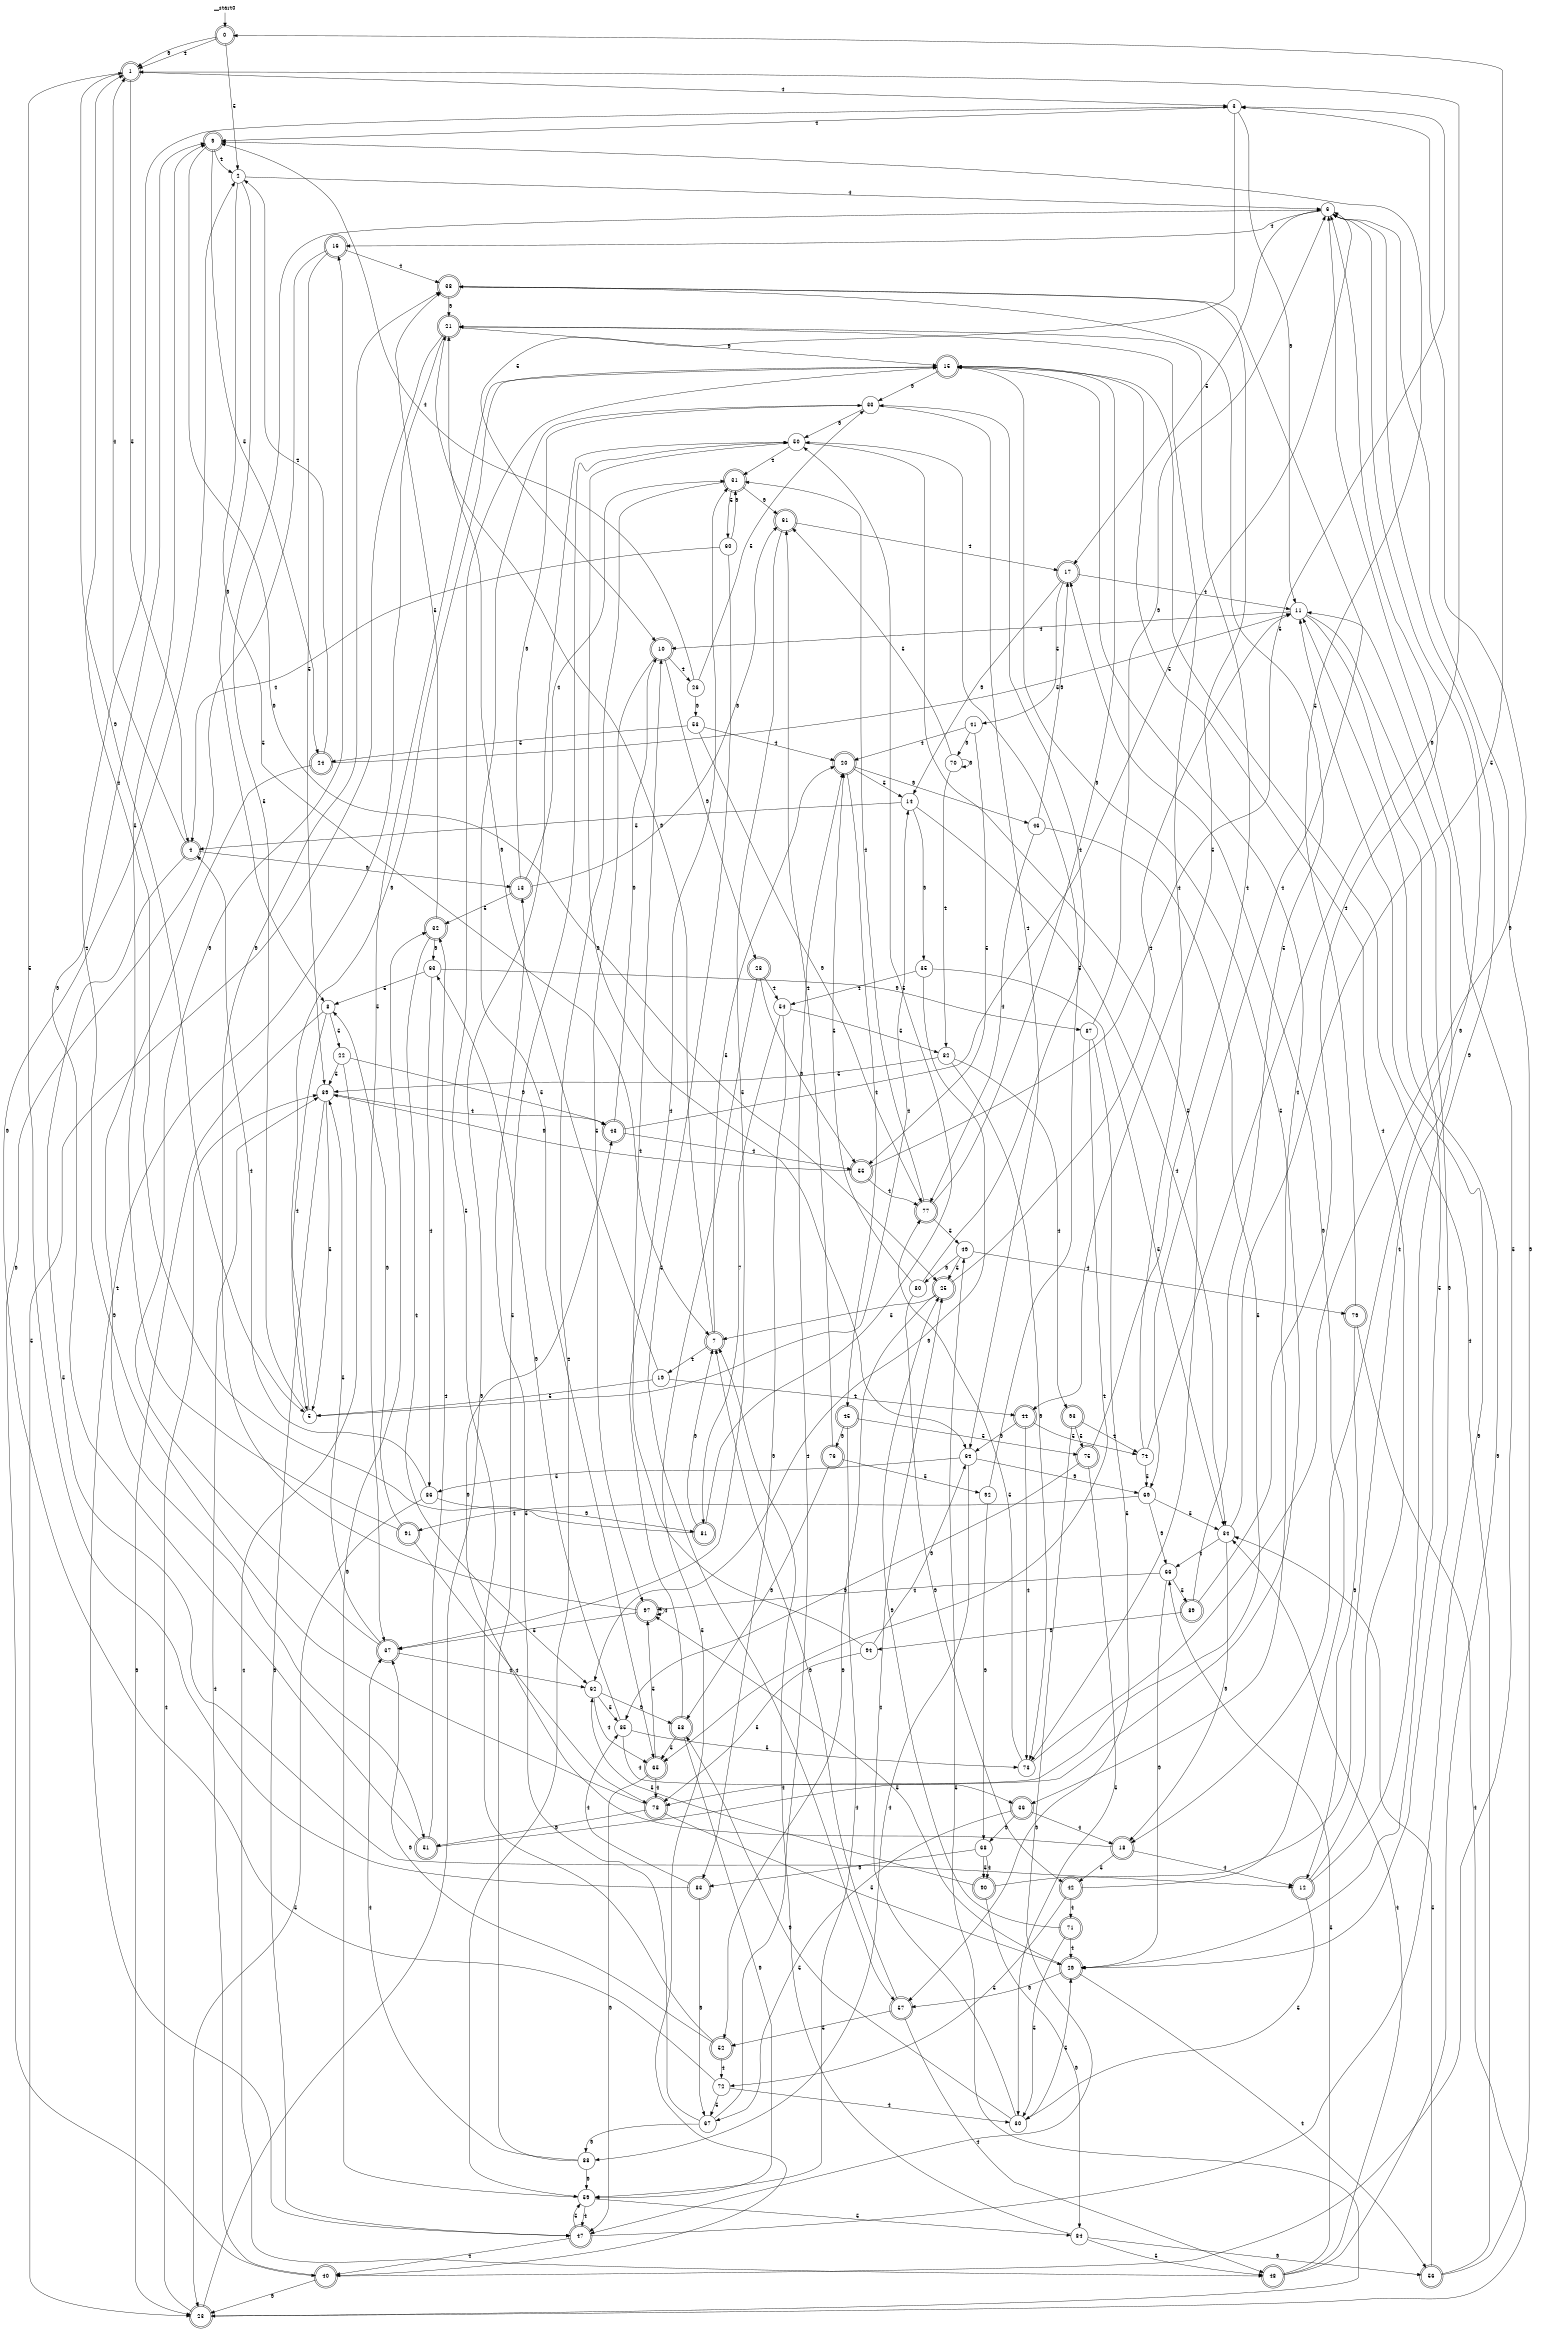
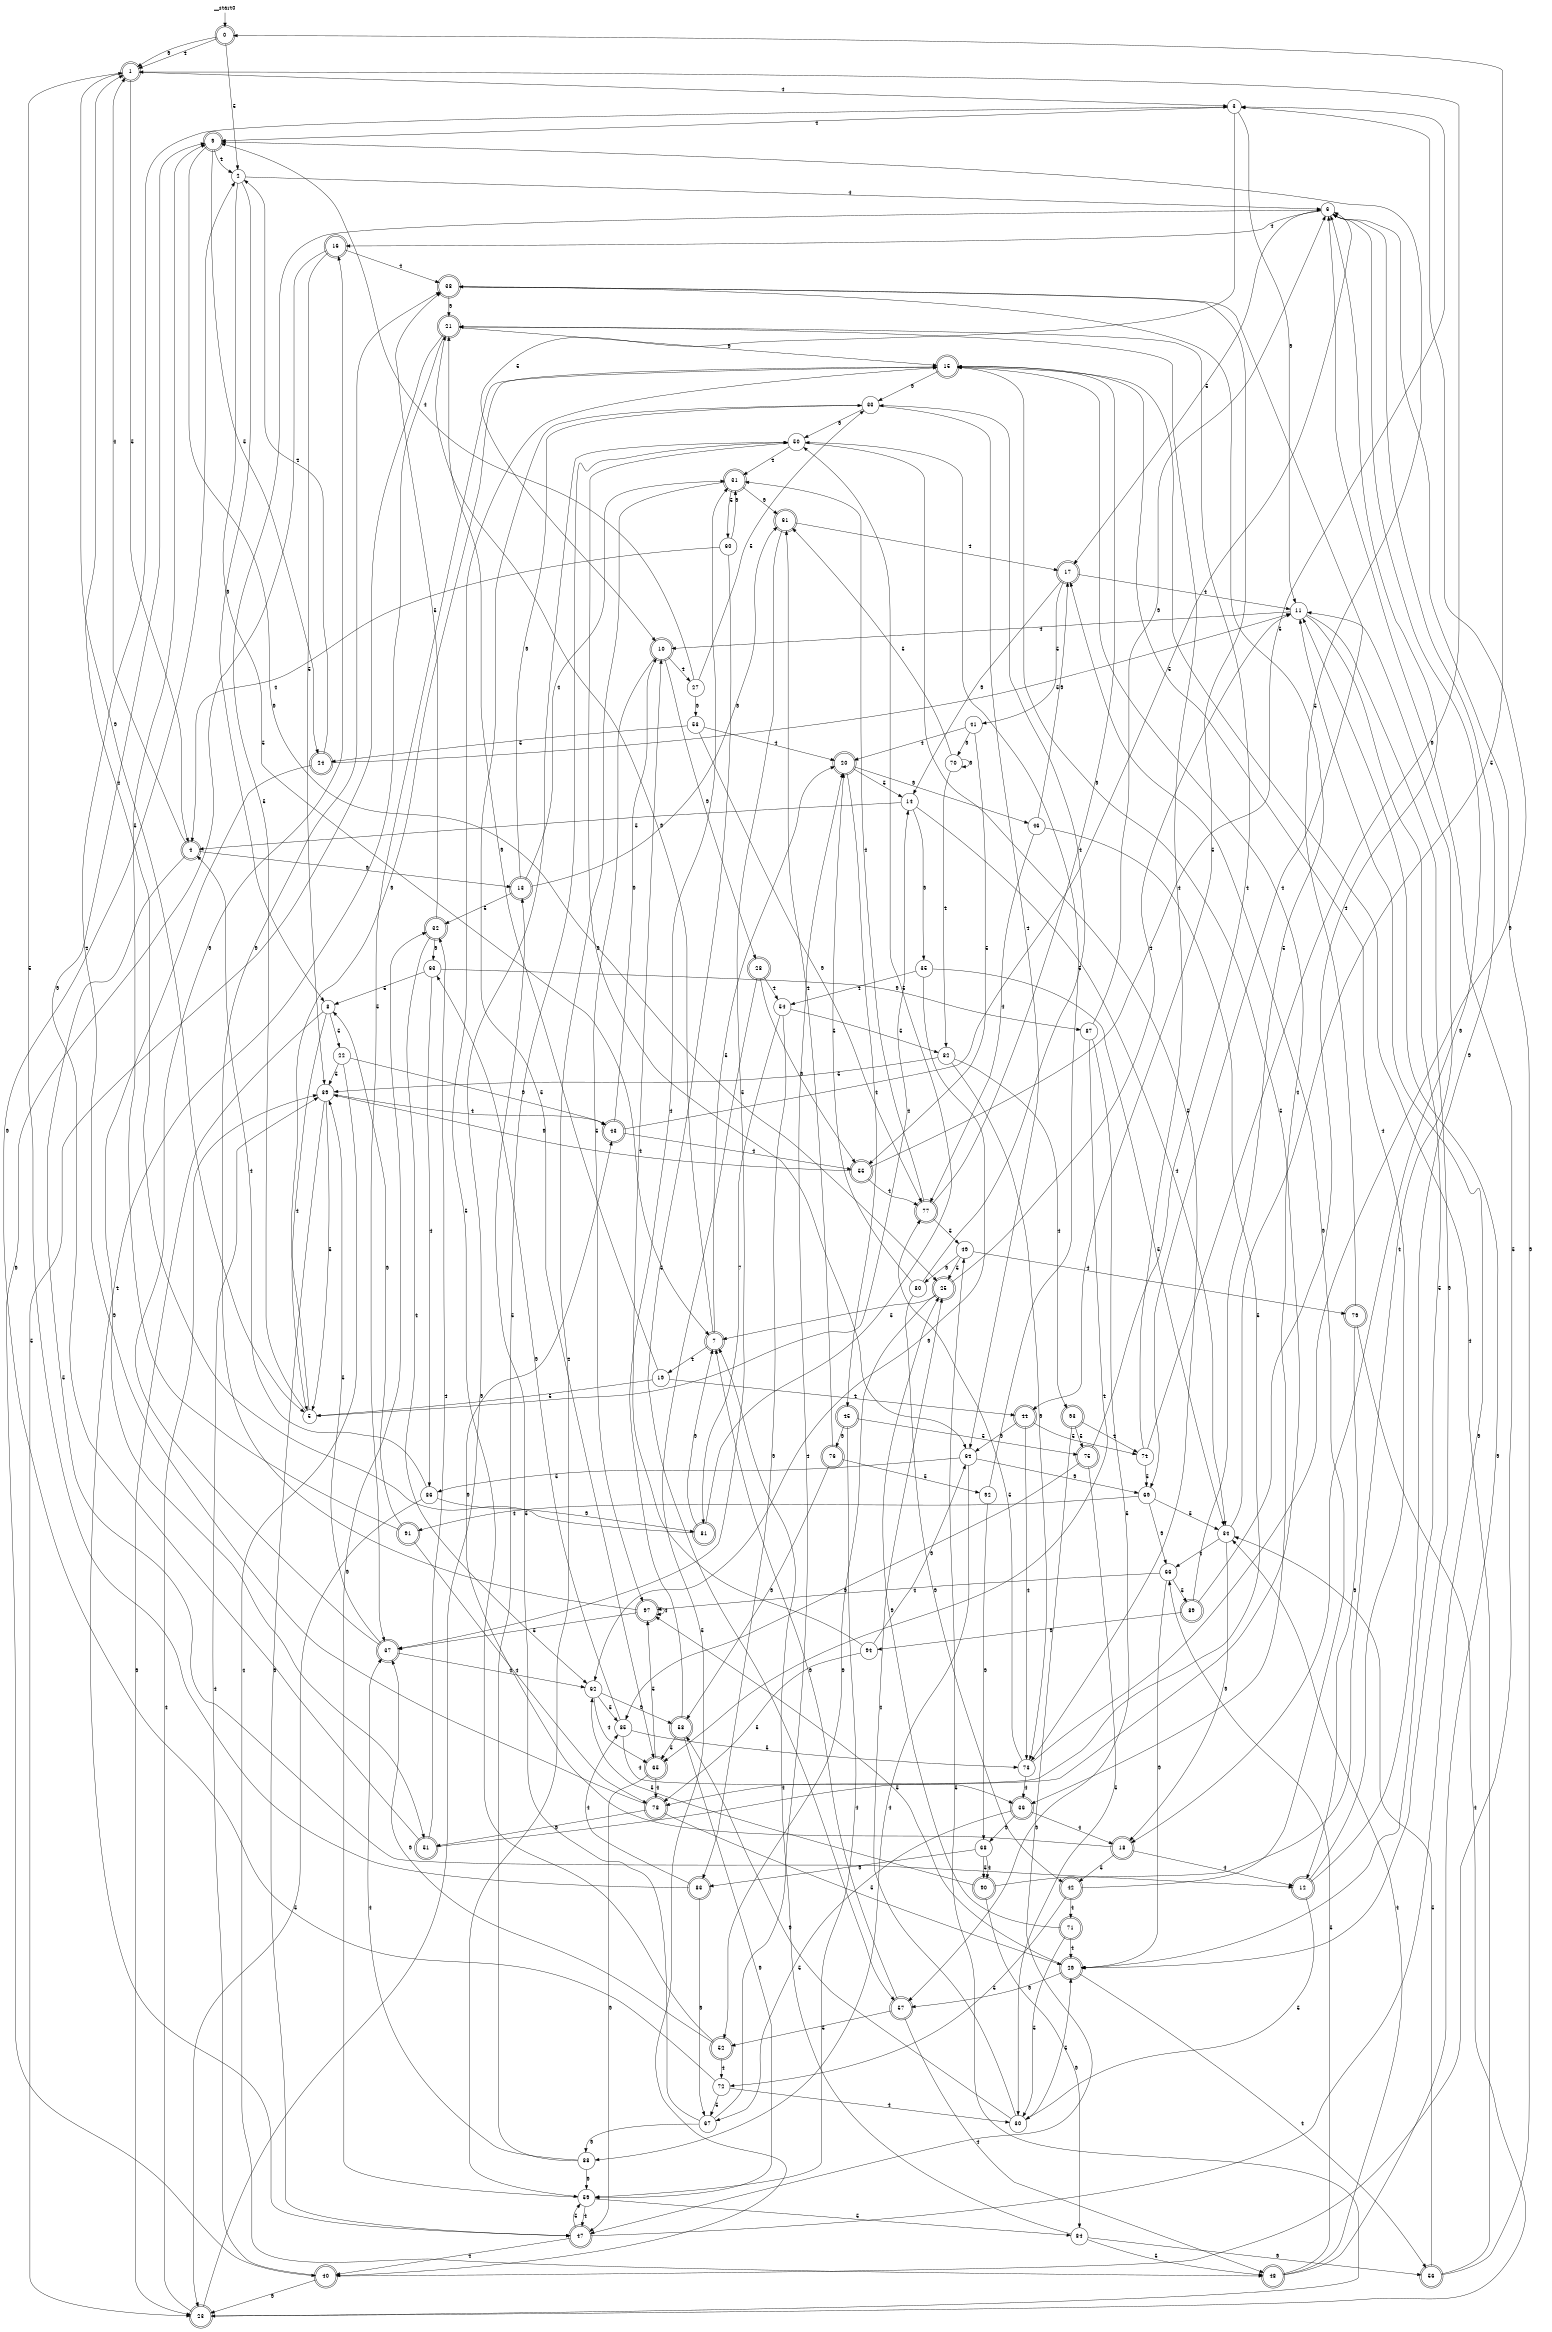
(696, 688) -> (696, 688)
none -> (1025, 1785)
